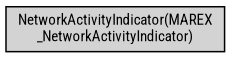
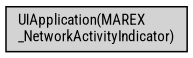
(115, 29) -> (97, 29)
